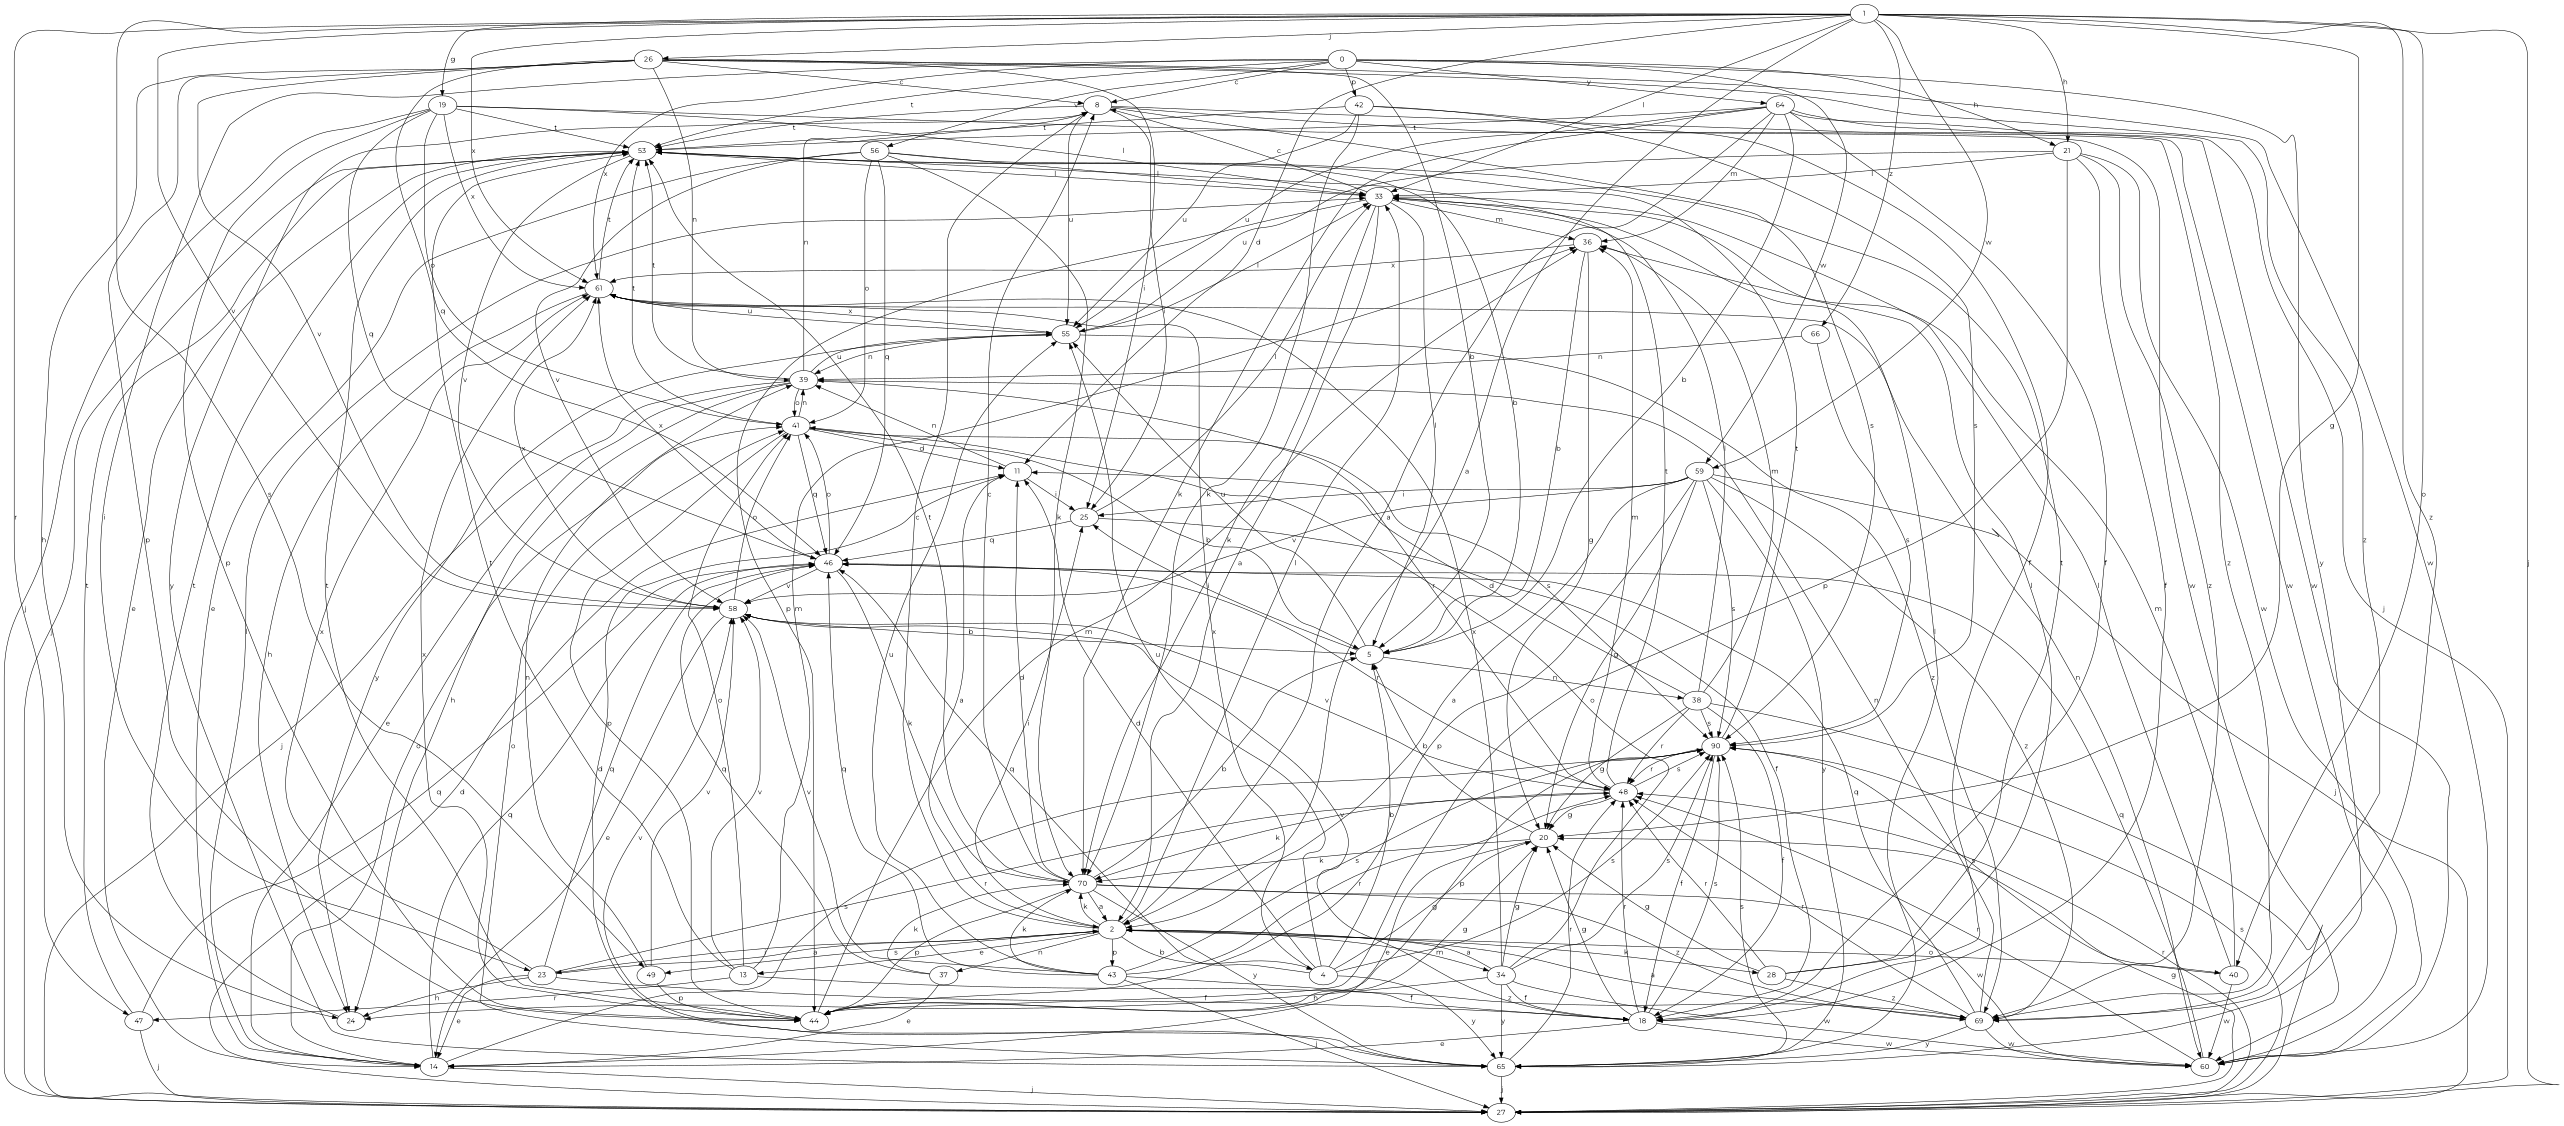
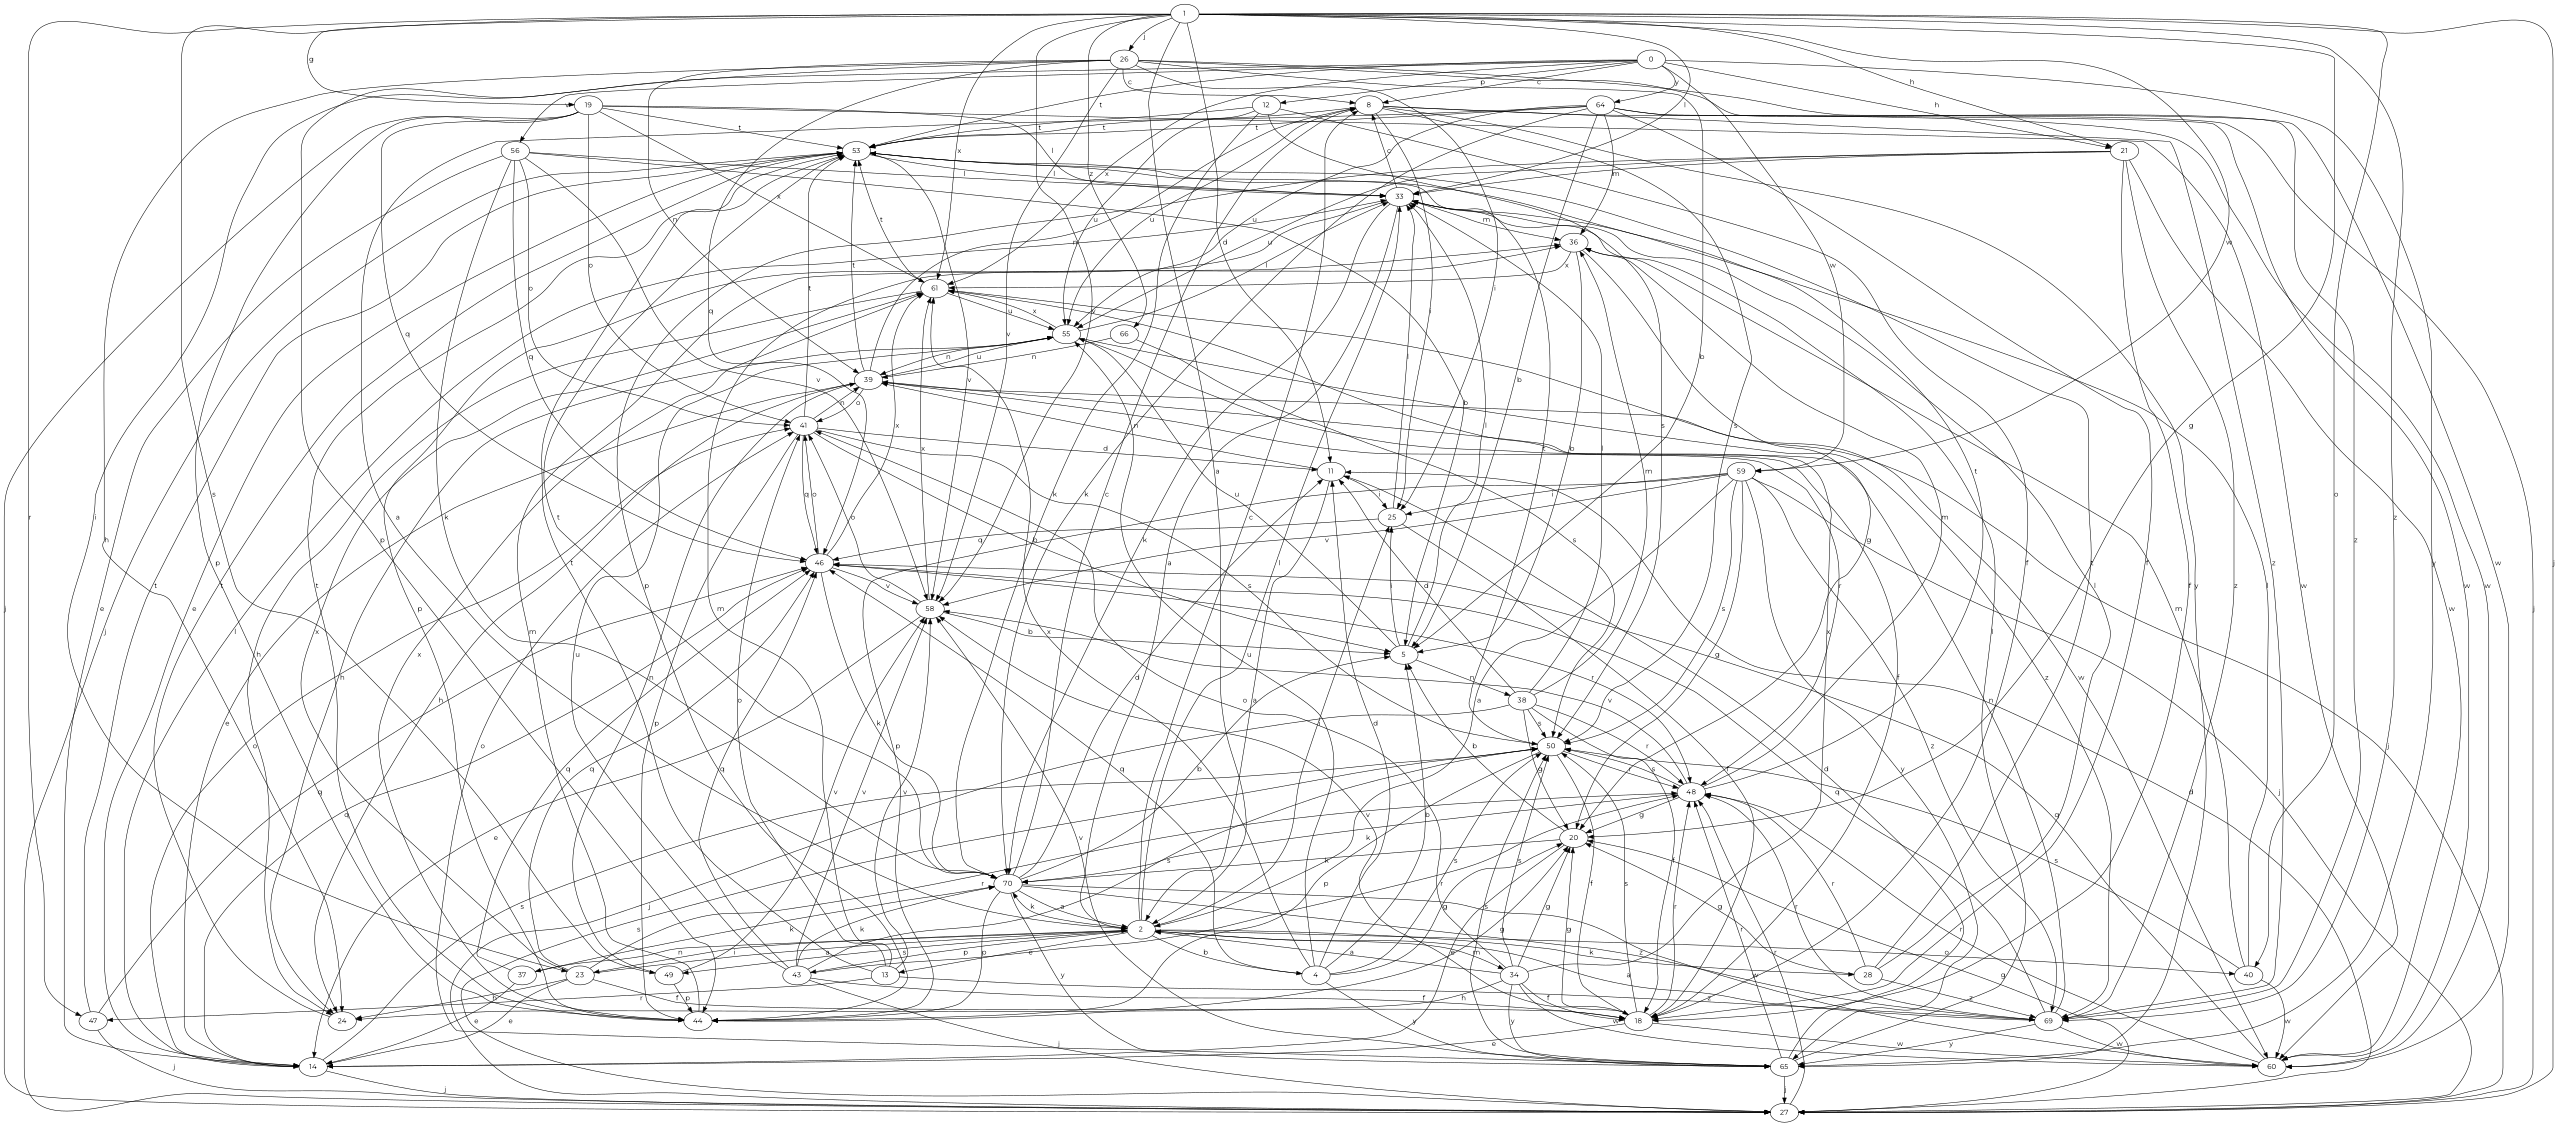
(1359, 105) -> (1266, 105)
(1433, 420) -> (1483, 427)
none -> (1821, 495)
(377, 678) -> (343, 678)
(2078, 678) -> (2082, 678)
(1716, 746) -> (1551, 746)
